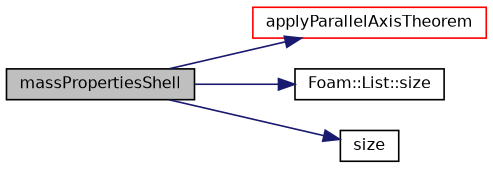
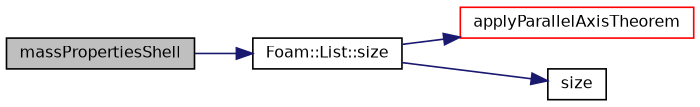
(227, 55) -> (423, 42)
(246, 118) -> (467, 71)
